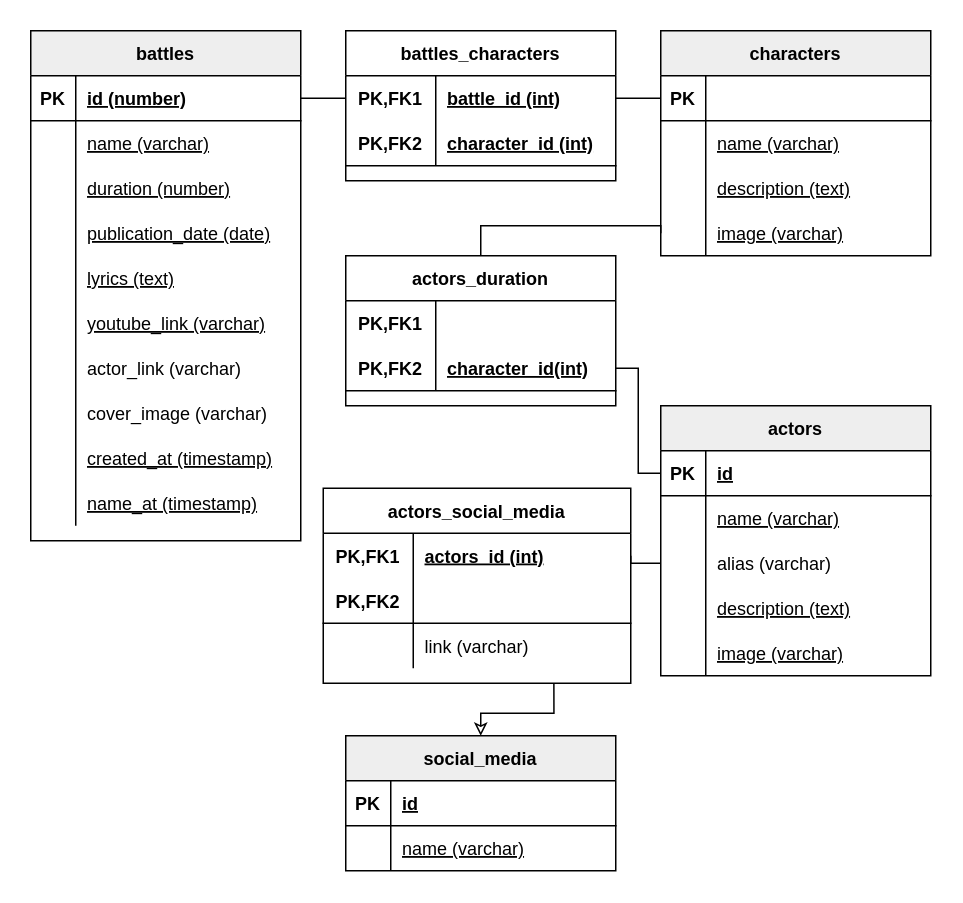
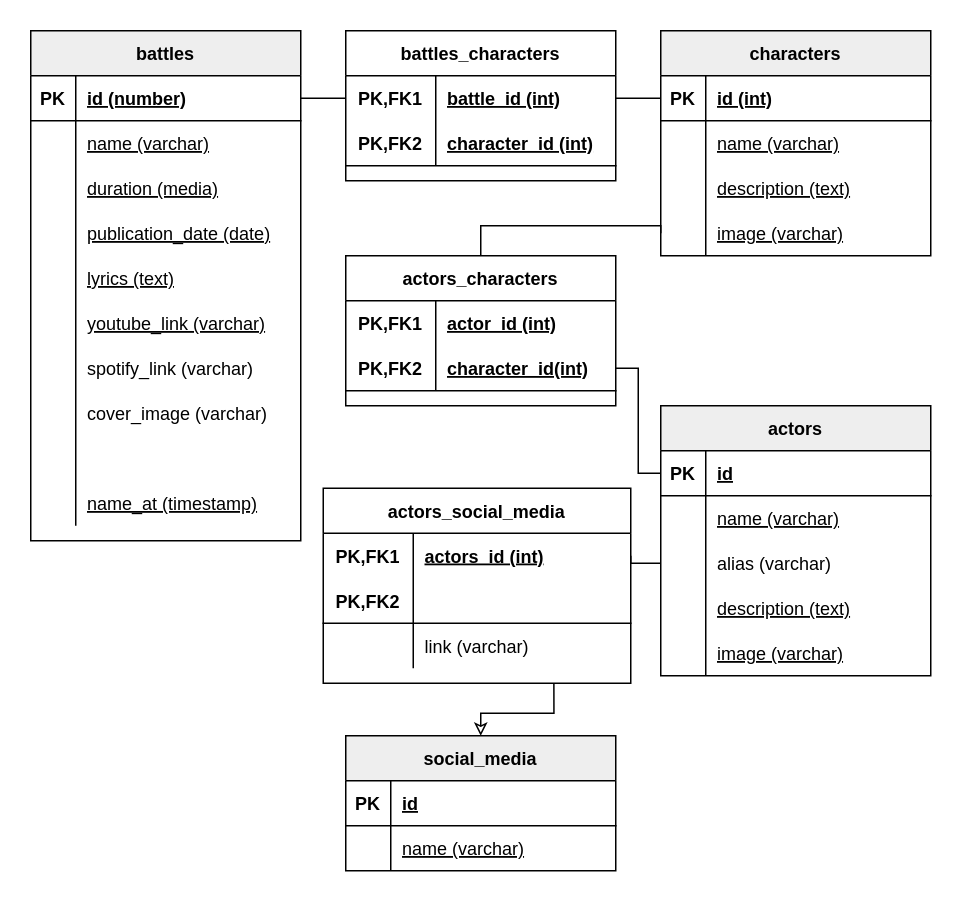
none -> (818, 98)
(168, 189) -> (161, 189)
(480, 279) -> (480, 279)
none -> (526, 323)
(181, 369) -> (189, 369)
(188, 458) -> none
